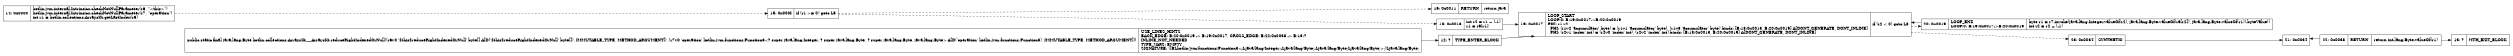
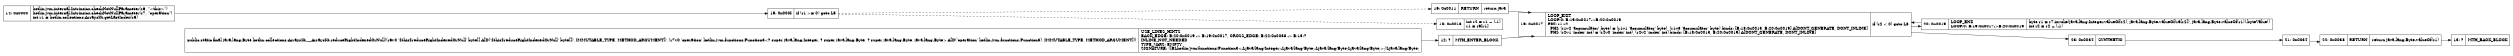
(470, 13) -> (470, 13)
(1561, 16) -> (1559, 16)
(1509, 24) -> (1518, 12)
(1915, 26) -> (1915, 26)
(1989, 36) -> (1989, 36)
(2316, 38) -> (2313, 42)
(1477, 40) -> (1477, 40)
(2406, 40) -> (2405, 40)
(2488, 40) -> (2488, 40)
